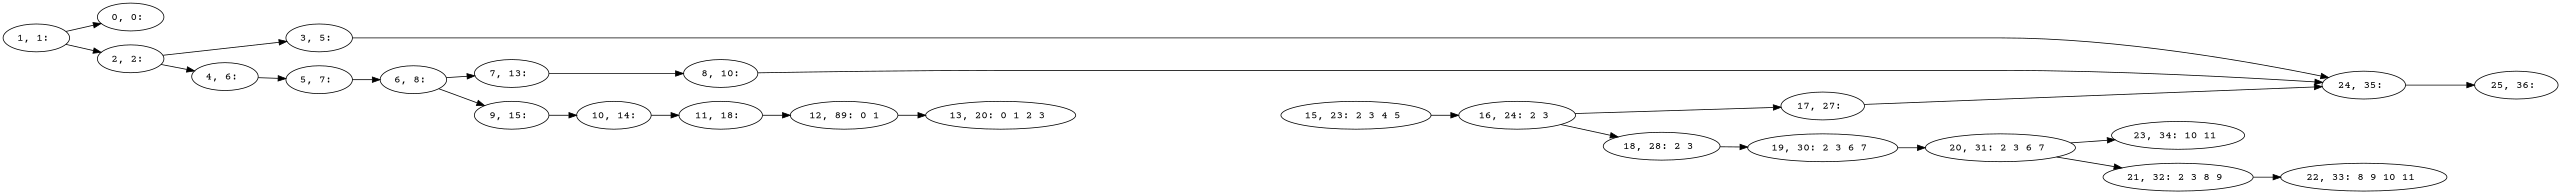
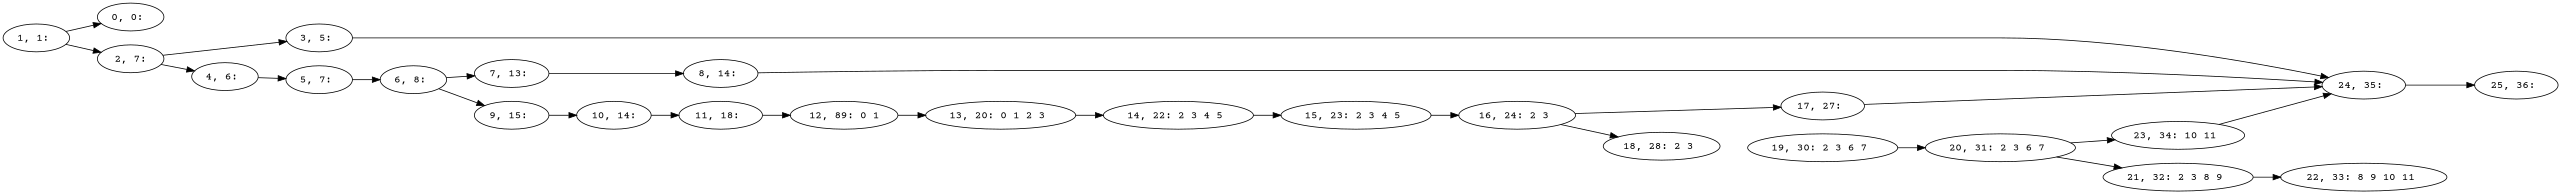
(131, 59) -> (131, 59)
(721, 73) -> (721, 73)
none -> (2271, 110)
none -> (1178, 115)
(1730, 147) -> none
